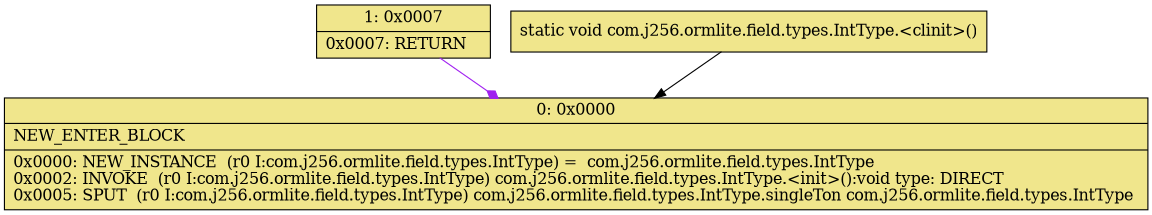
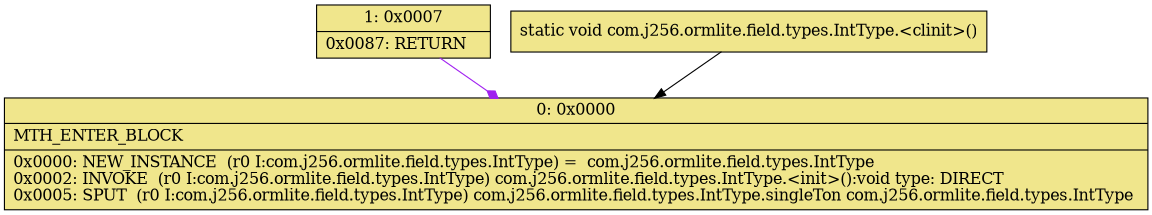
(403, 44) -> (403, 44)
(99, 136) -> (99, 136)
